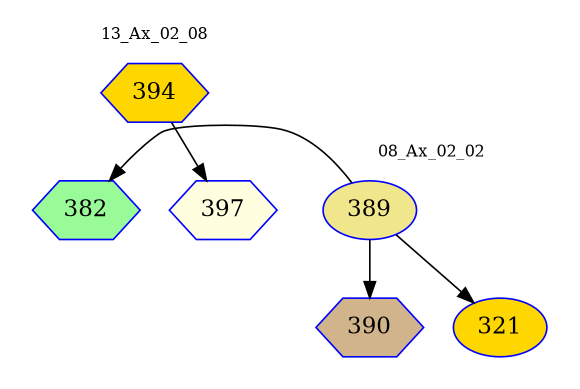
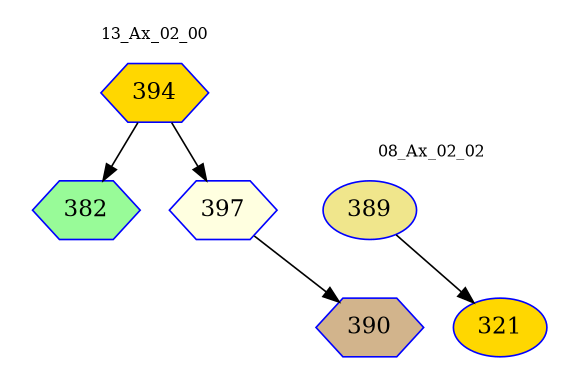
(155, 35) -> (155, 35)
(239, 125) -> (125, 145)
(370, 261) -> (290, 264)
